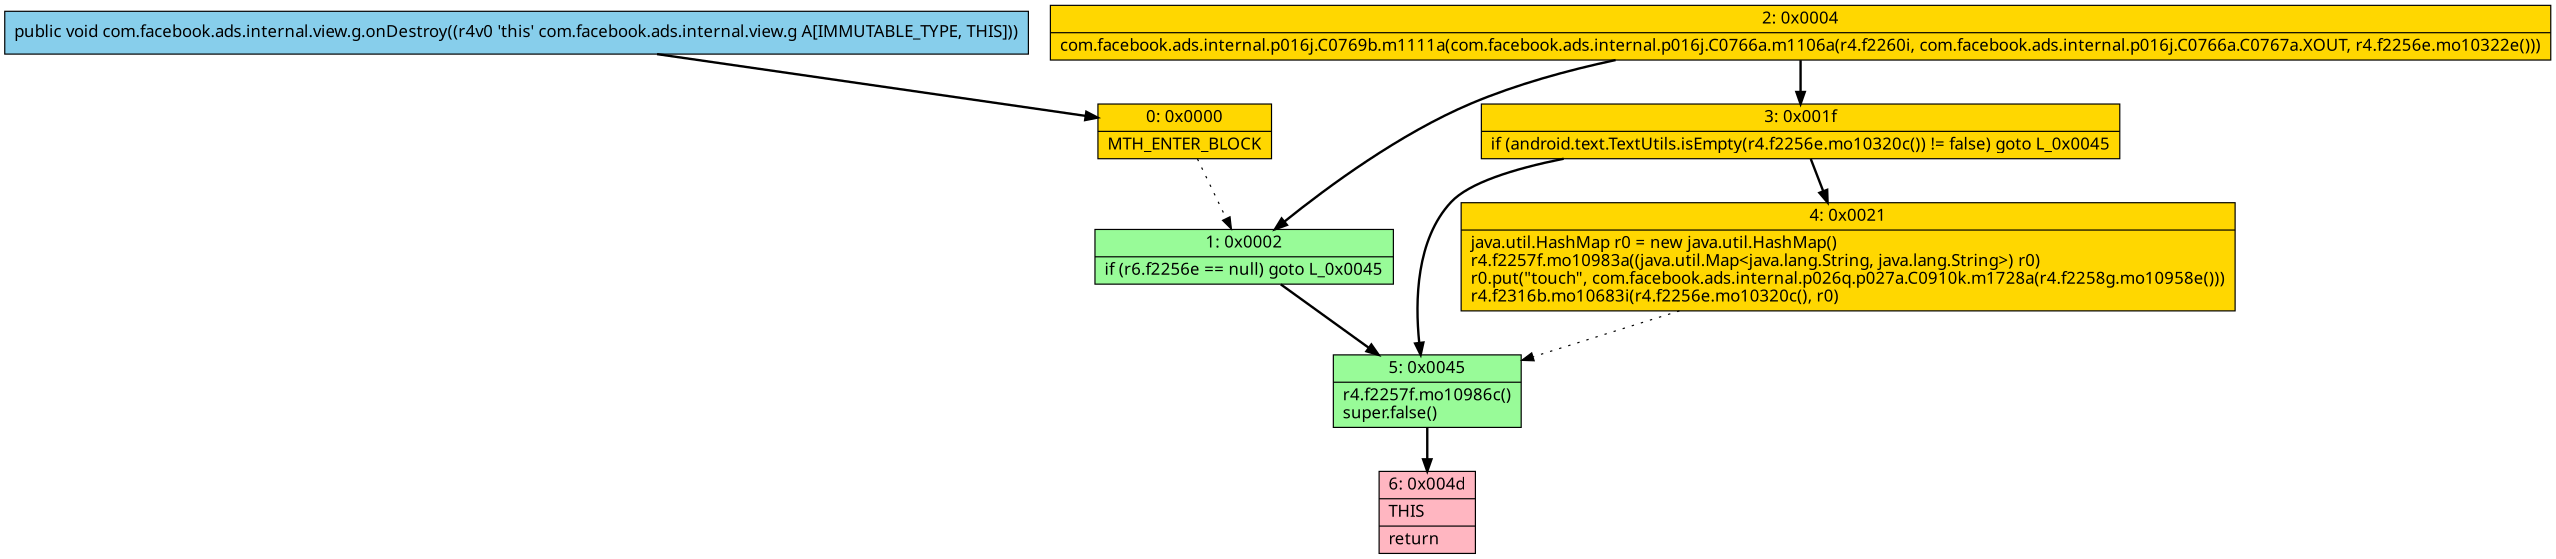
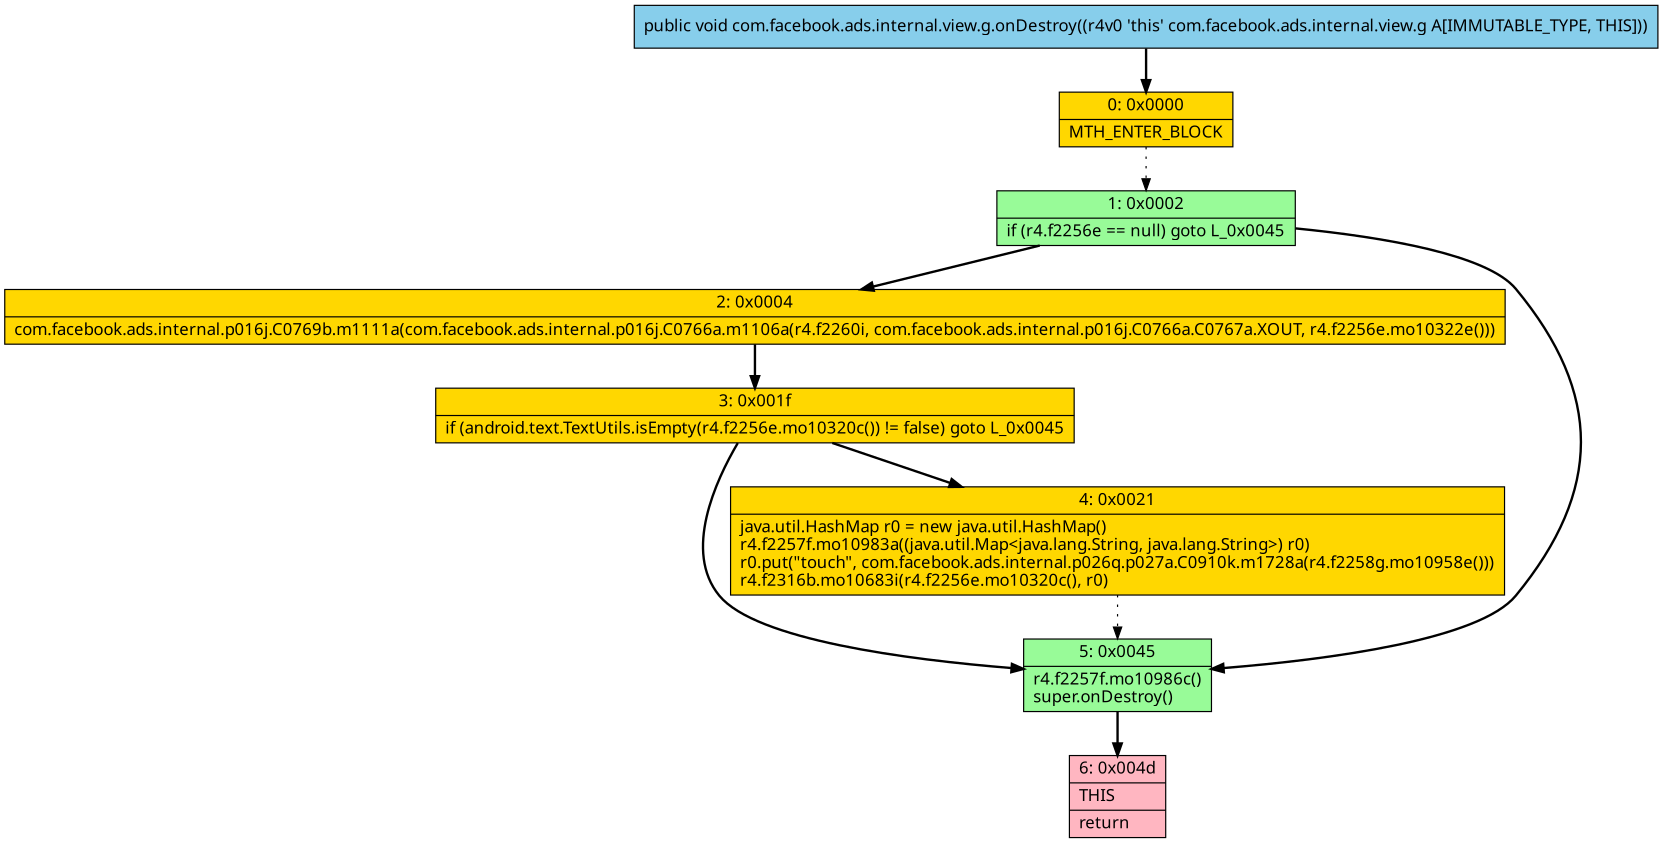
(1439, 119) -> (956, 266)
(1244, 270) -> (1146, 231)
(1390, 413) -> (1103, 697)
